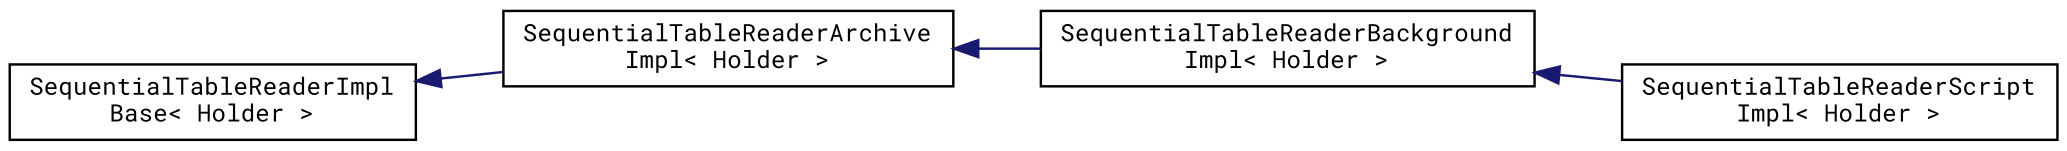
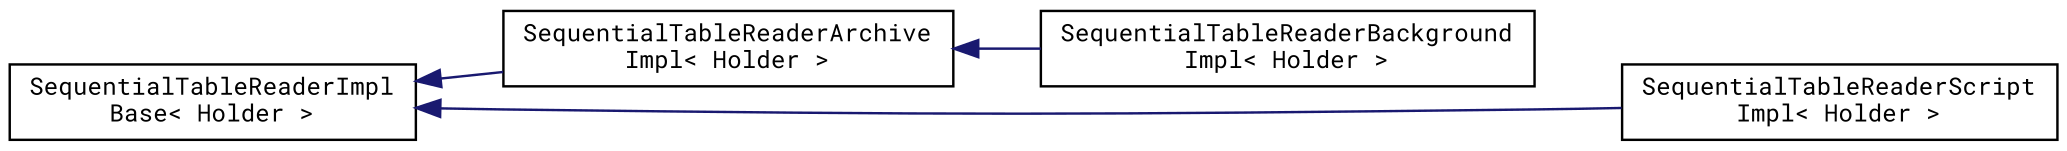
(1591, 78) -> (1031, 114)
